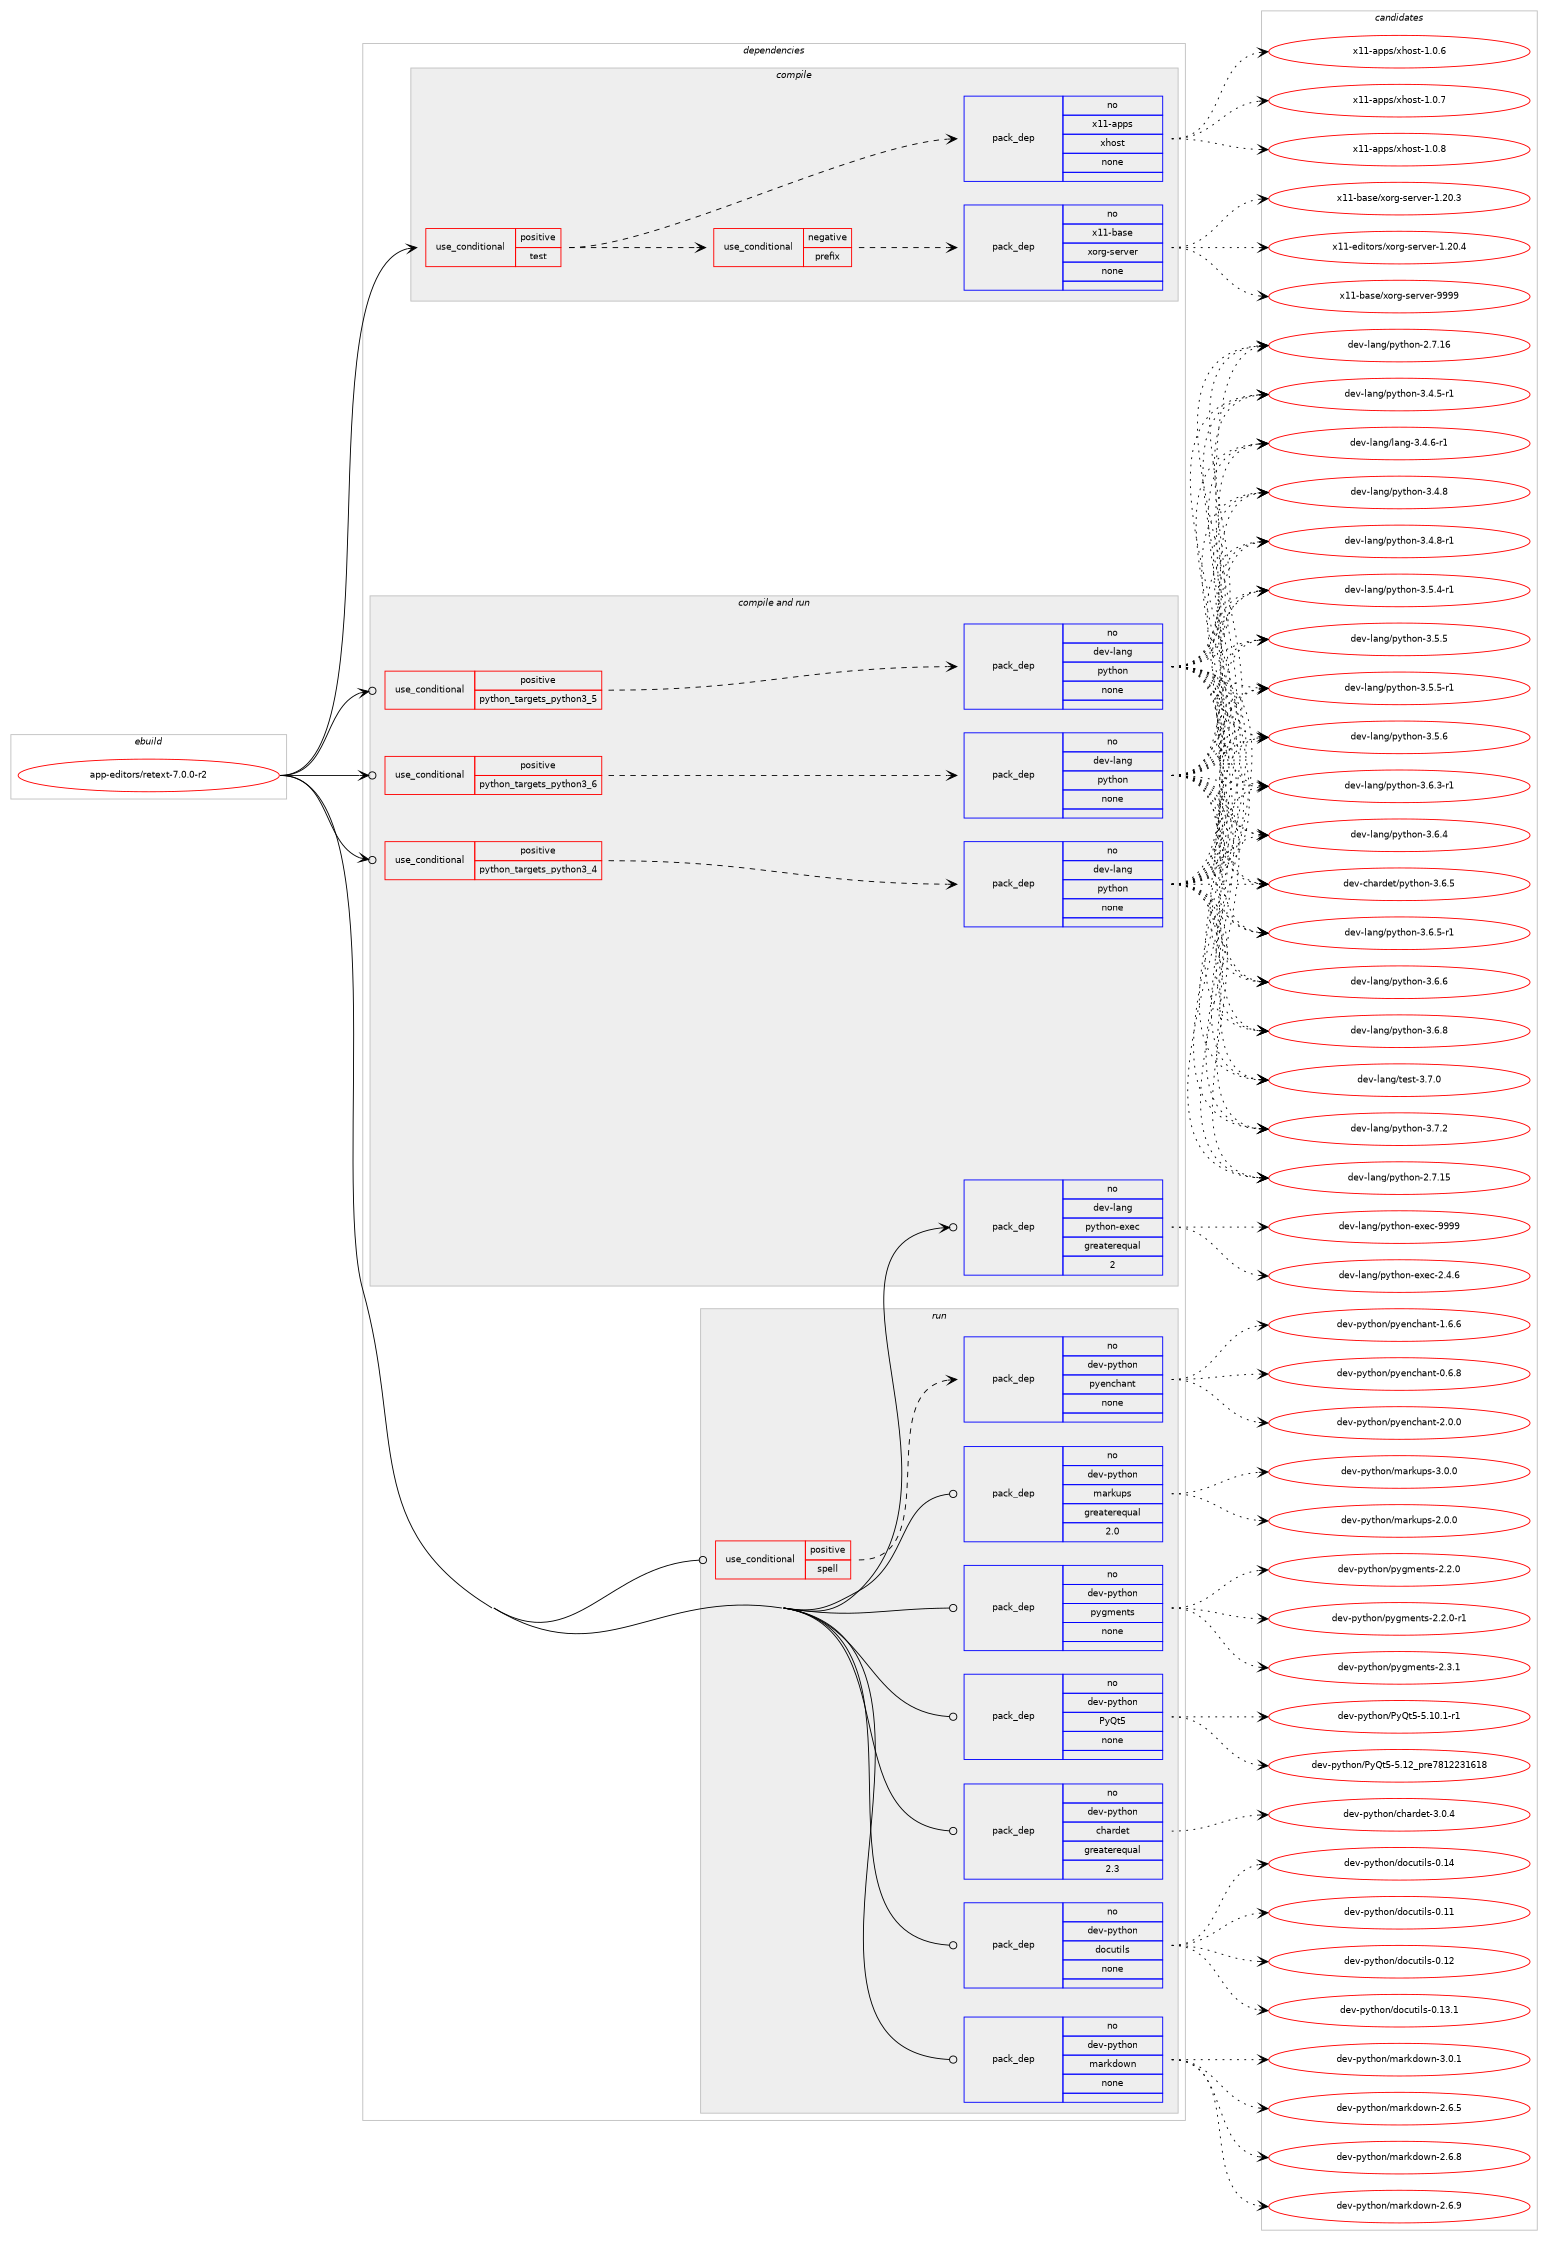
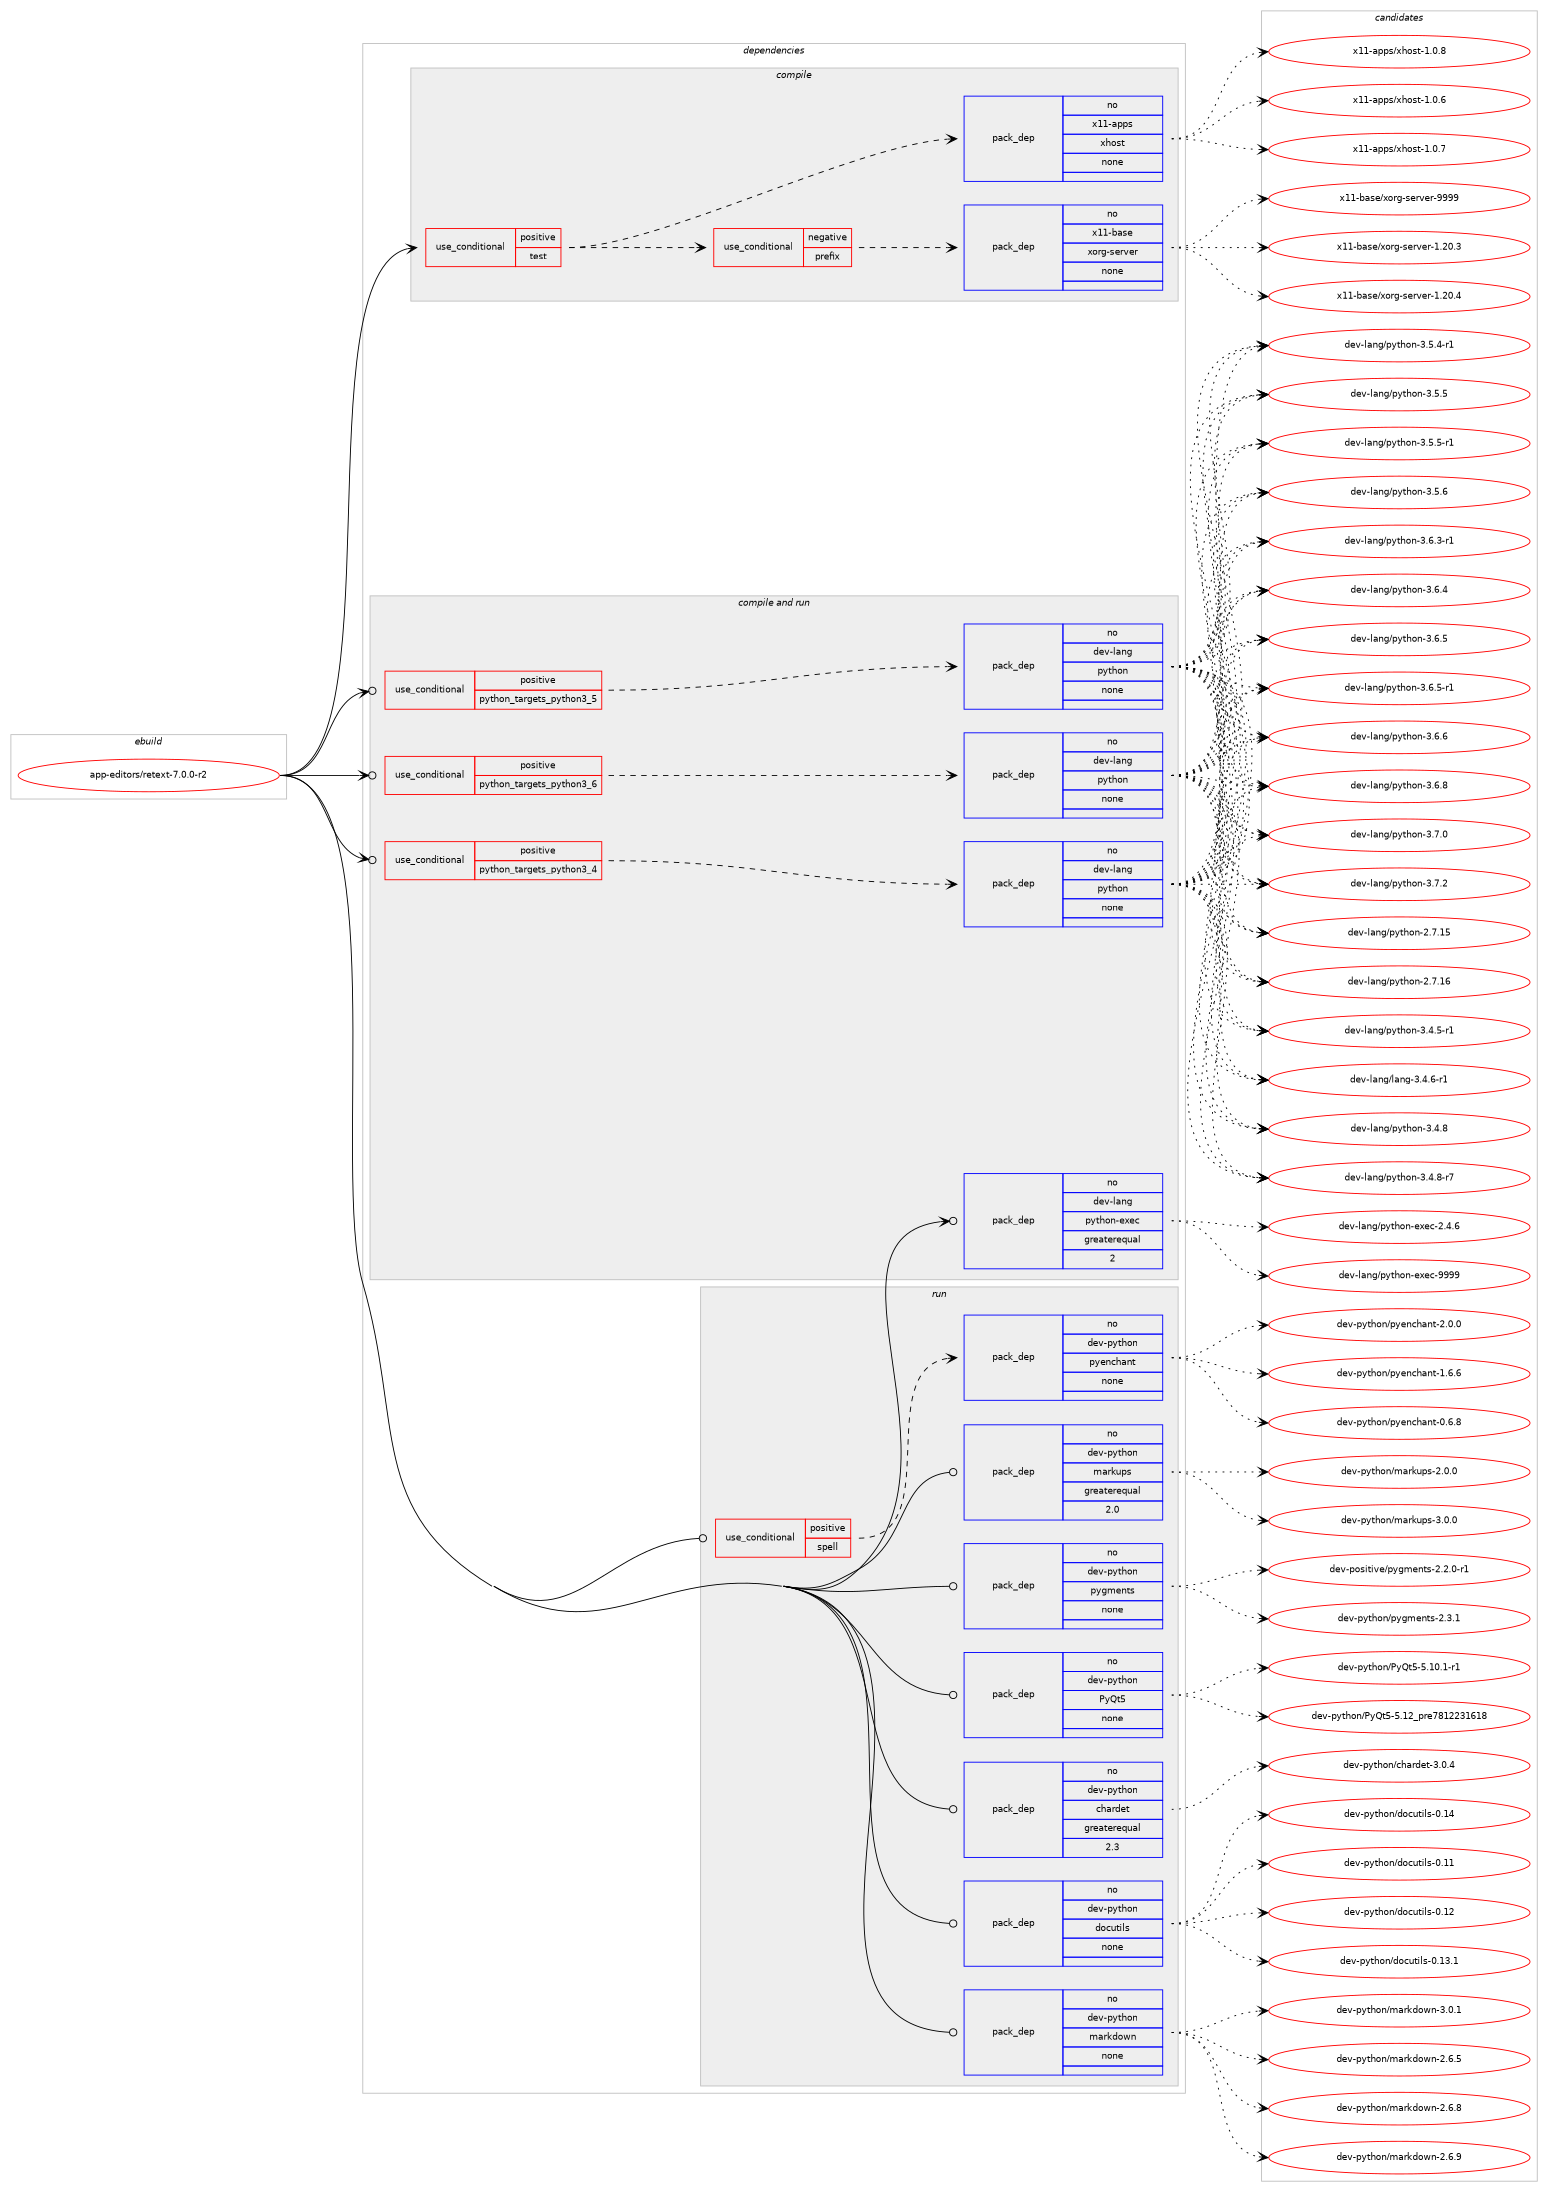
(1399, 248) -> (1399, 297)
(1399, 541) -> (1399, 1178)
(1399, 884) -> (1399, 639)
(1399, 1080) -> (1399, 835)
(1399, 1570) -> none
(1399, 1619) -> (1399, 1570)
